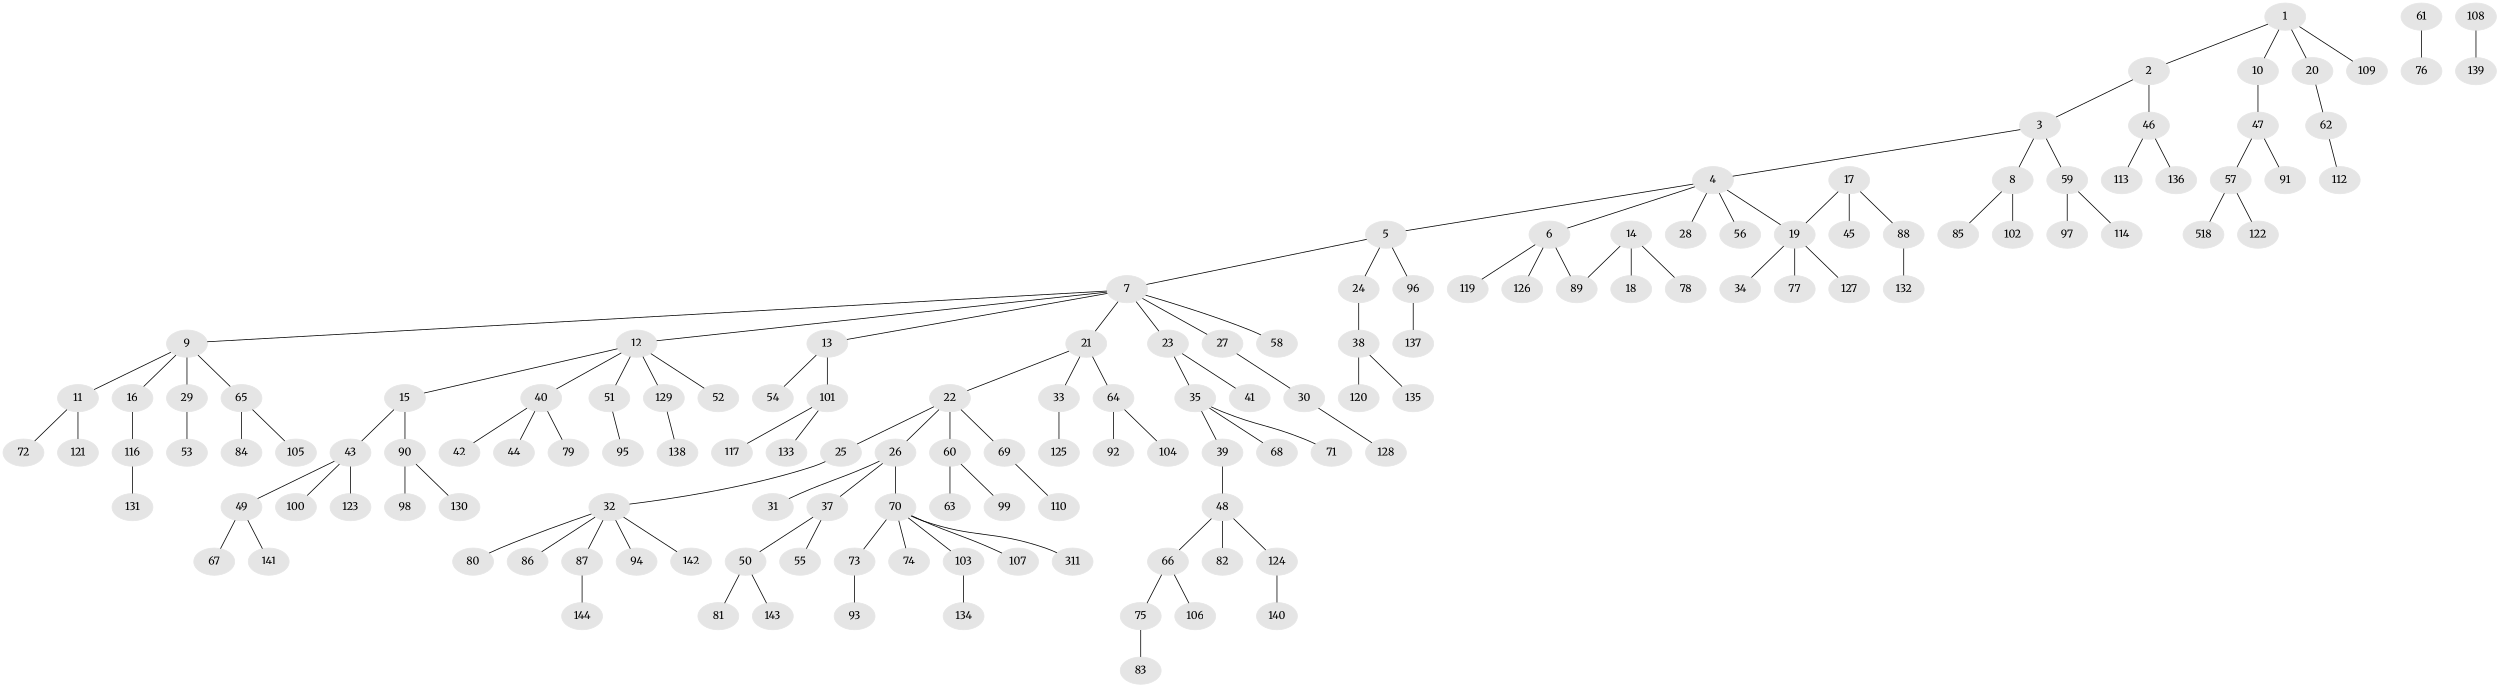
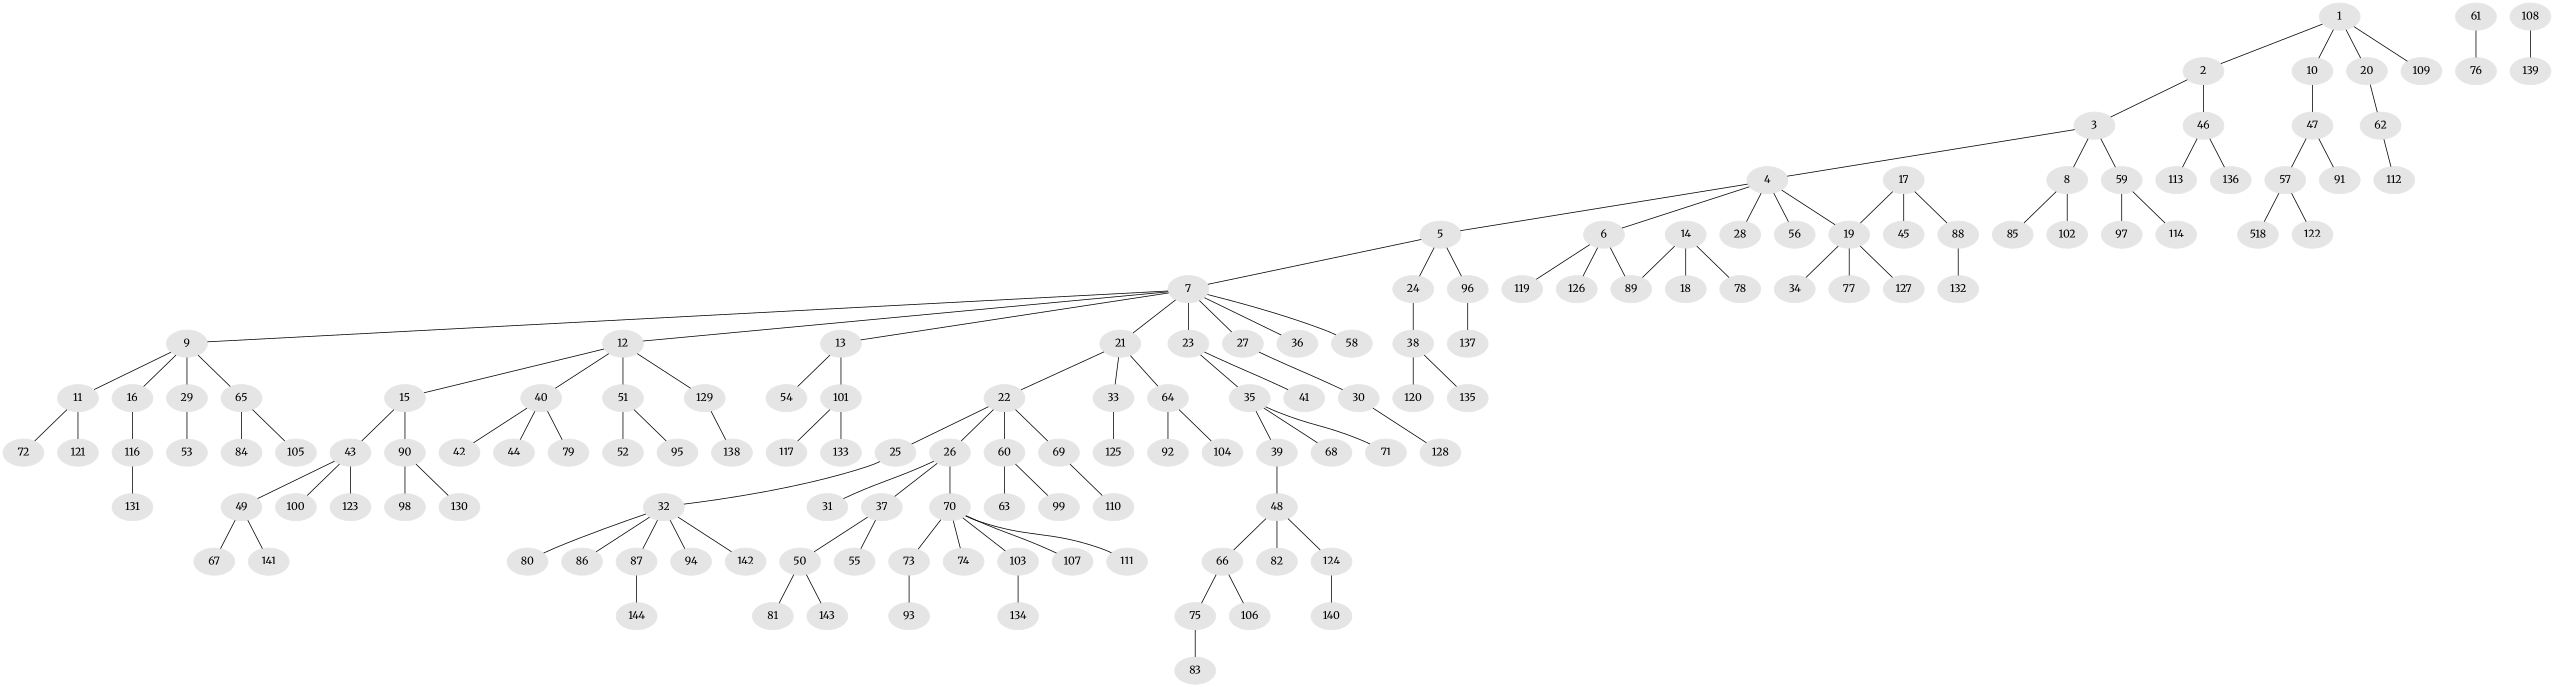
none -> (1297, 344)
(678, 371) -> (623, 425)
(1073, 562) -> (1127, 562)
